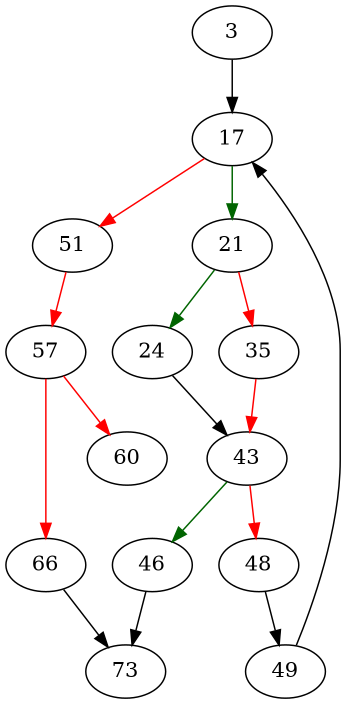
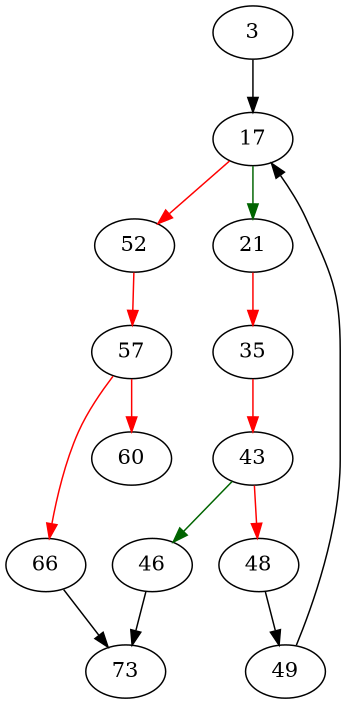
(72, 246) -> (135, 246)
(152, 352) -> none
